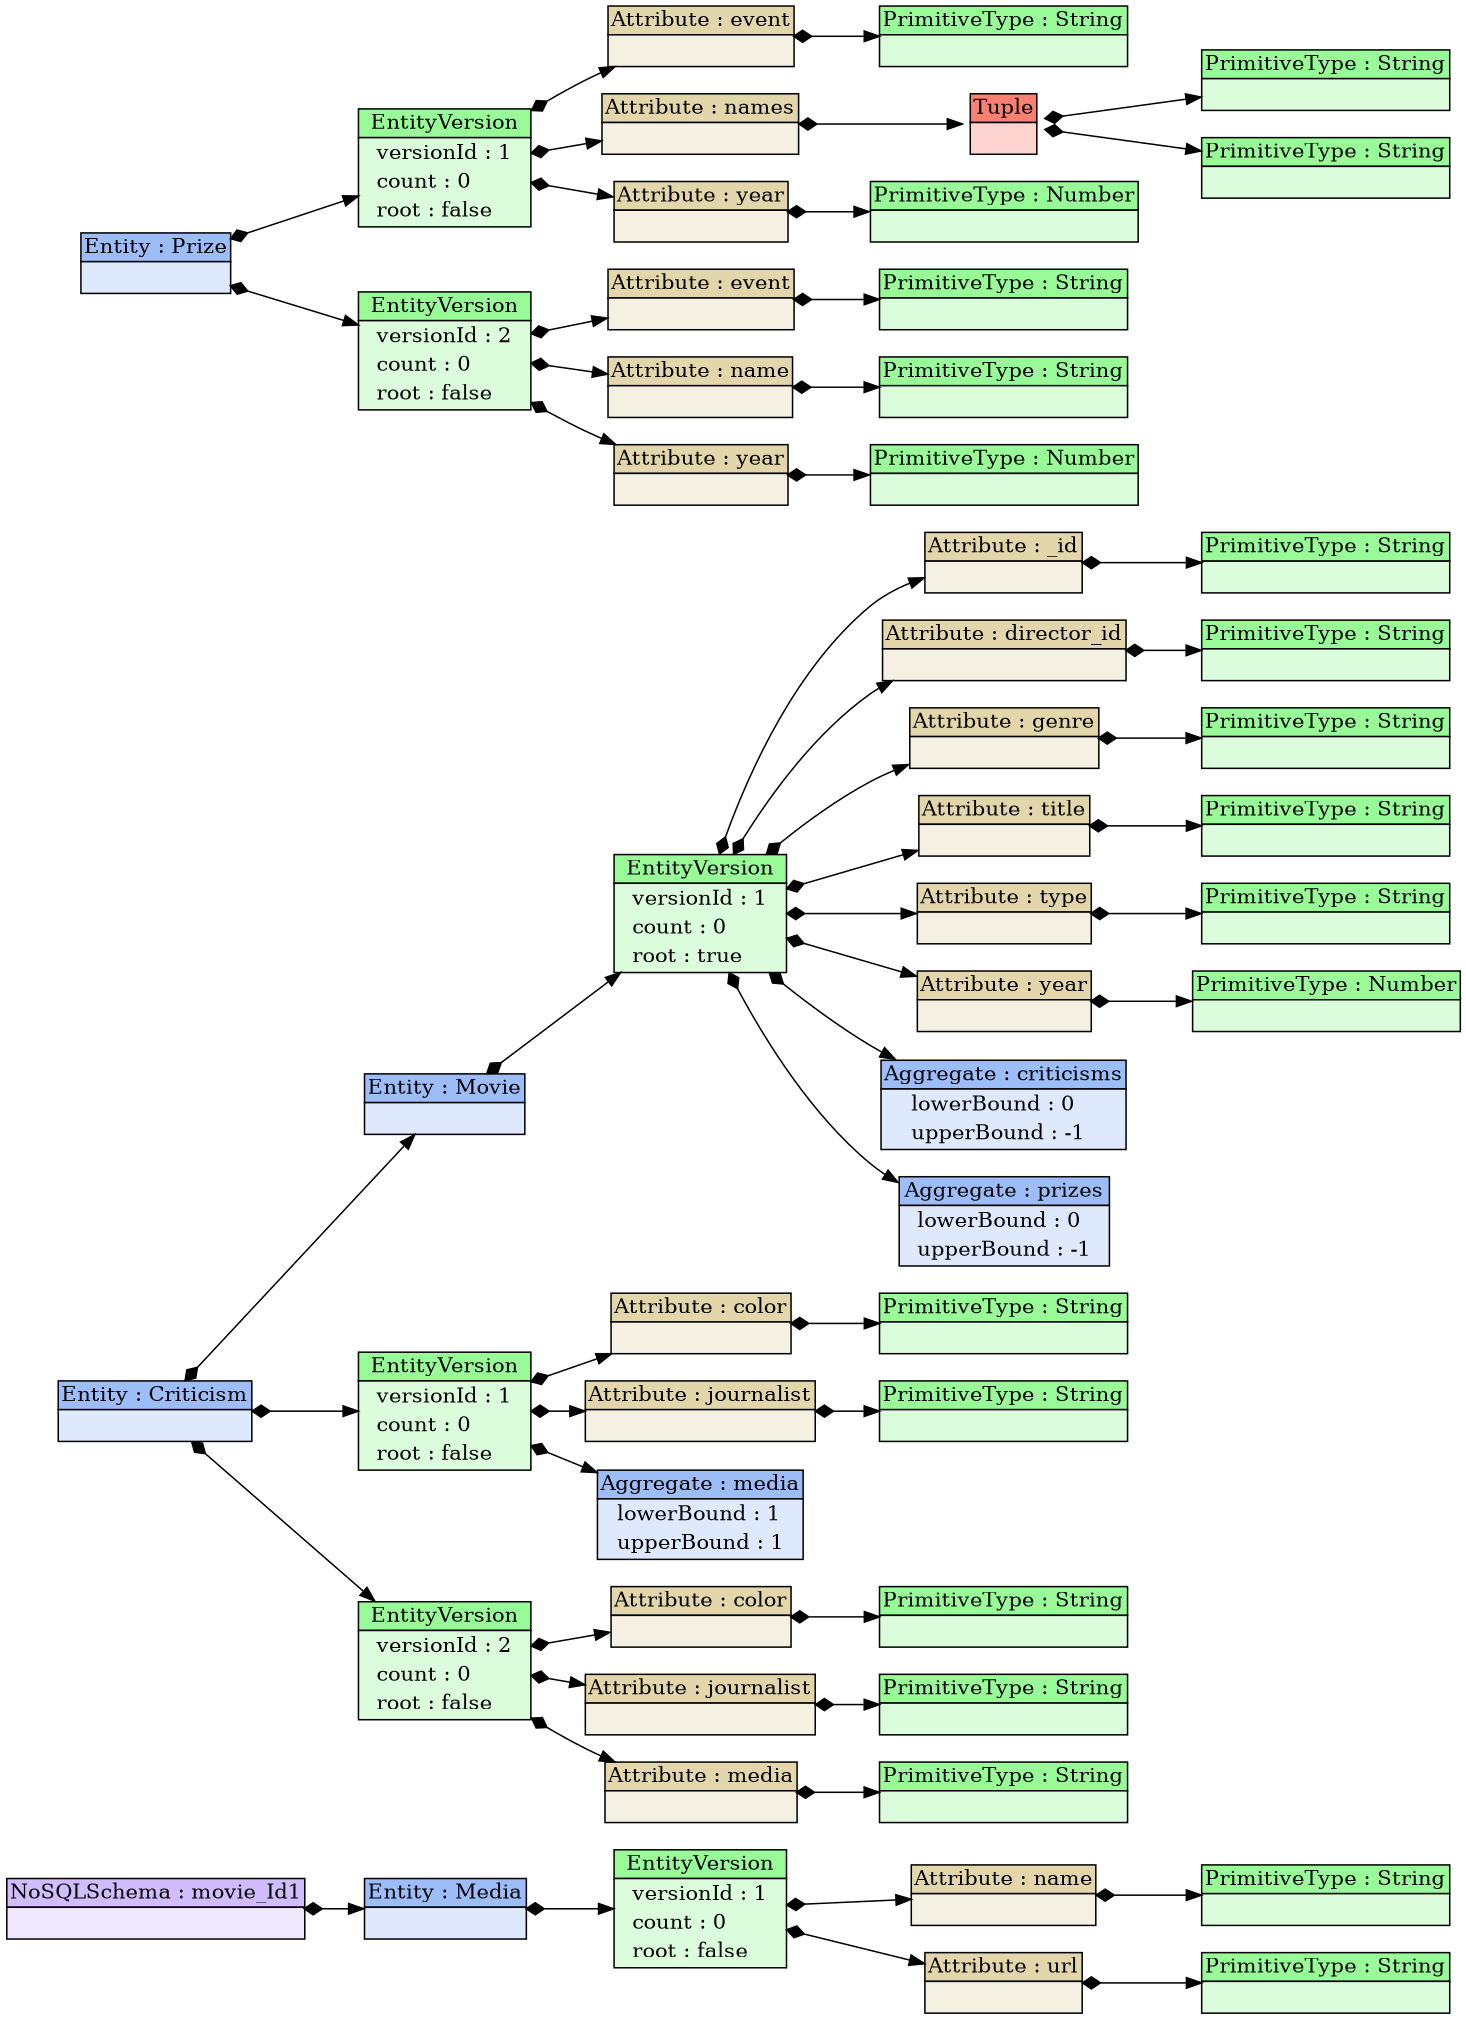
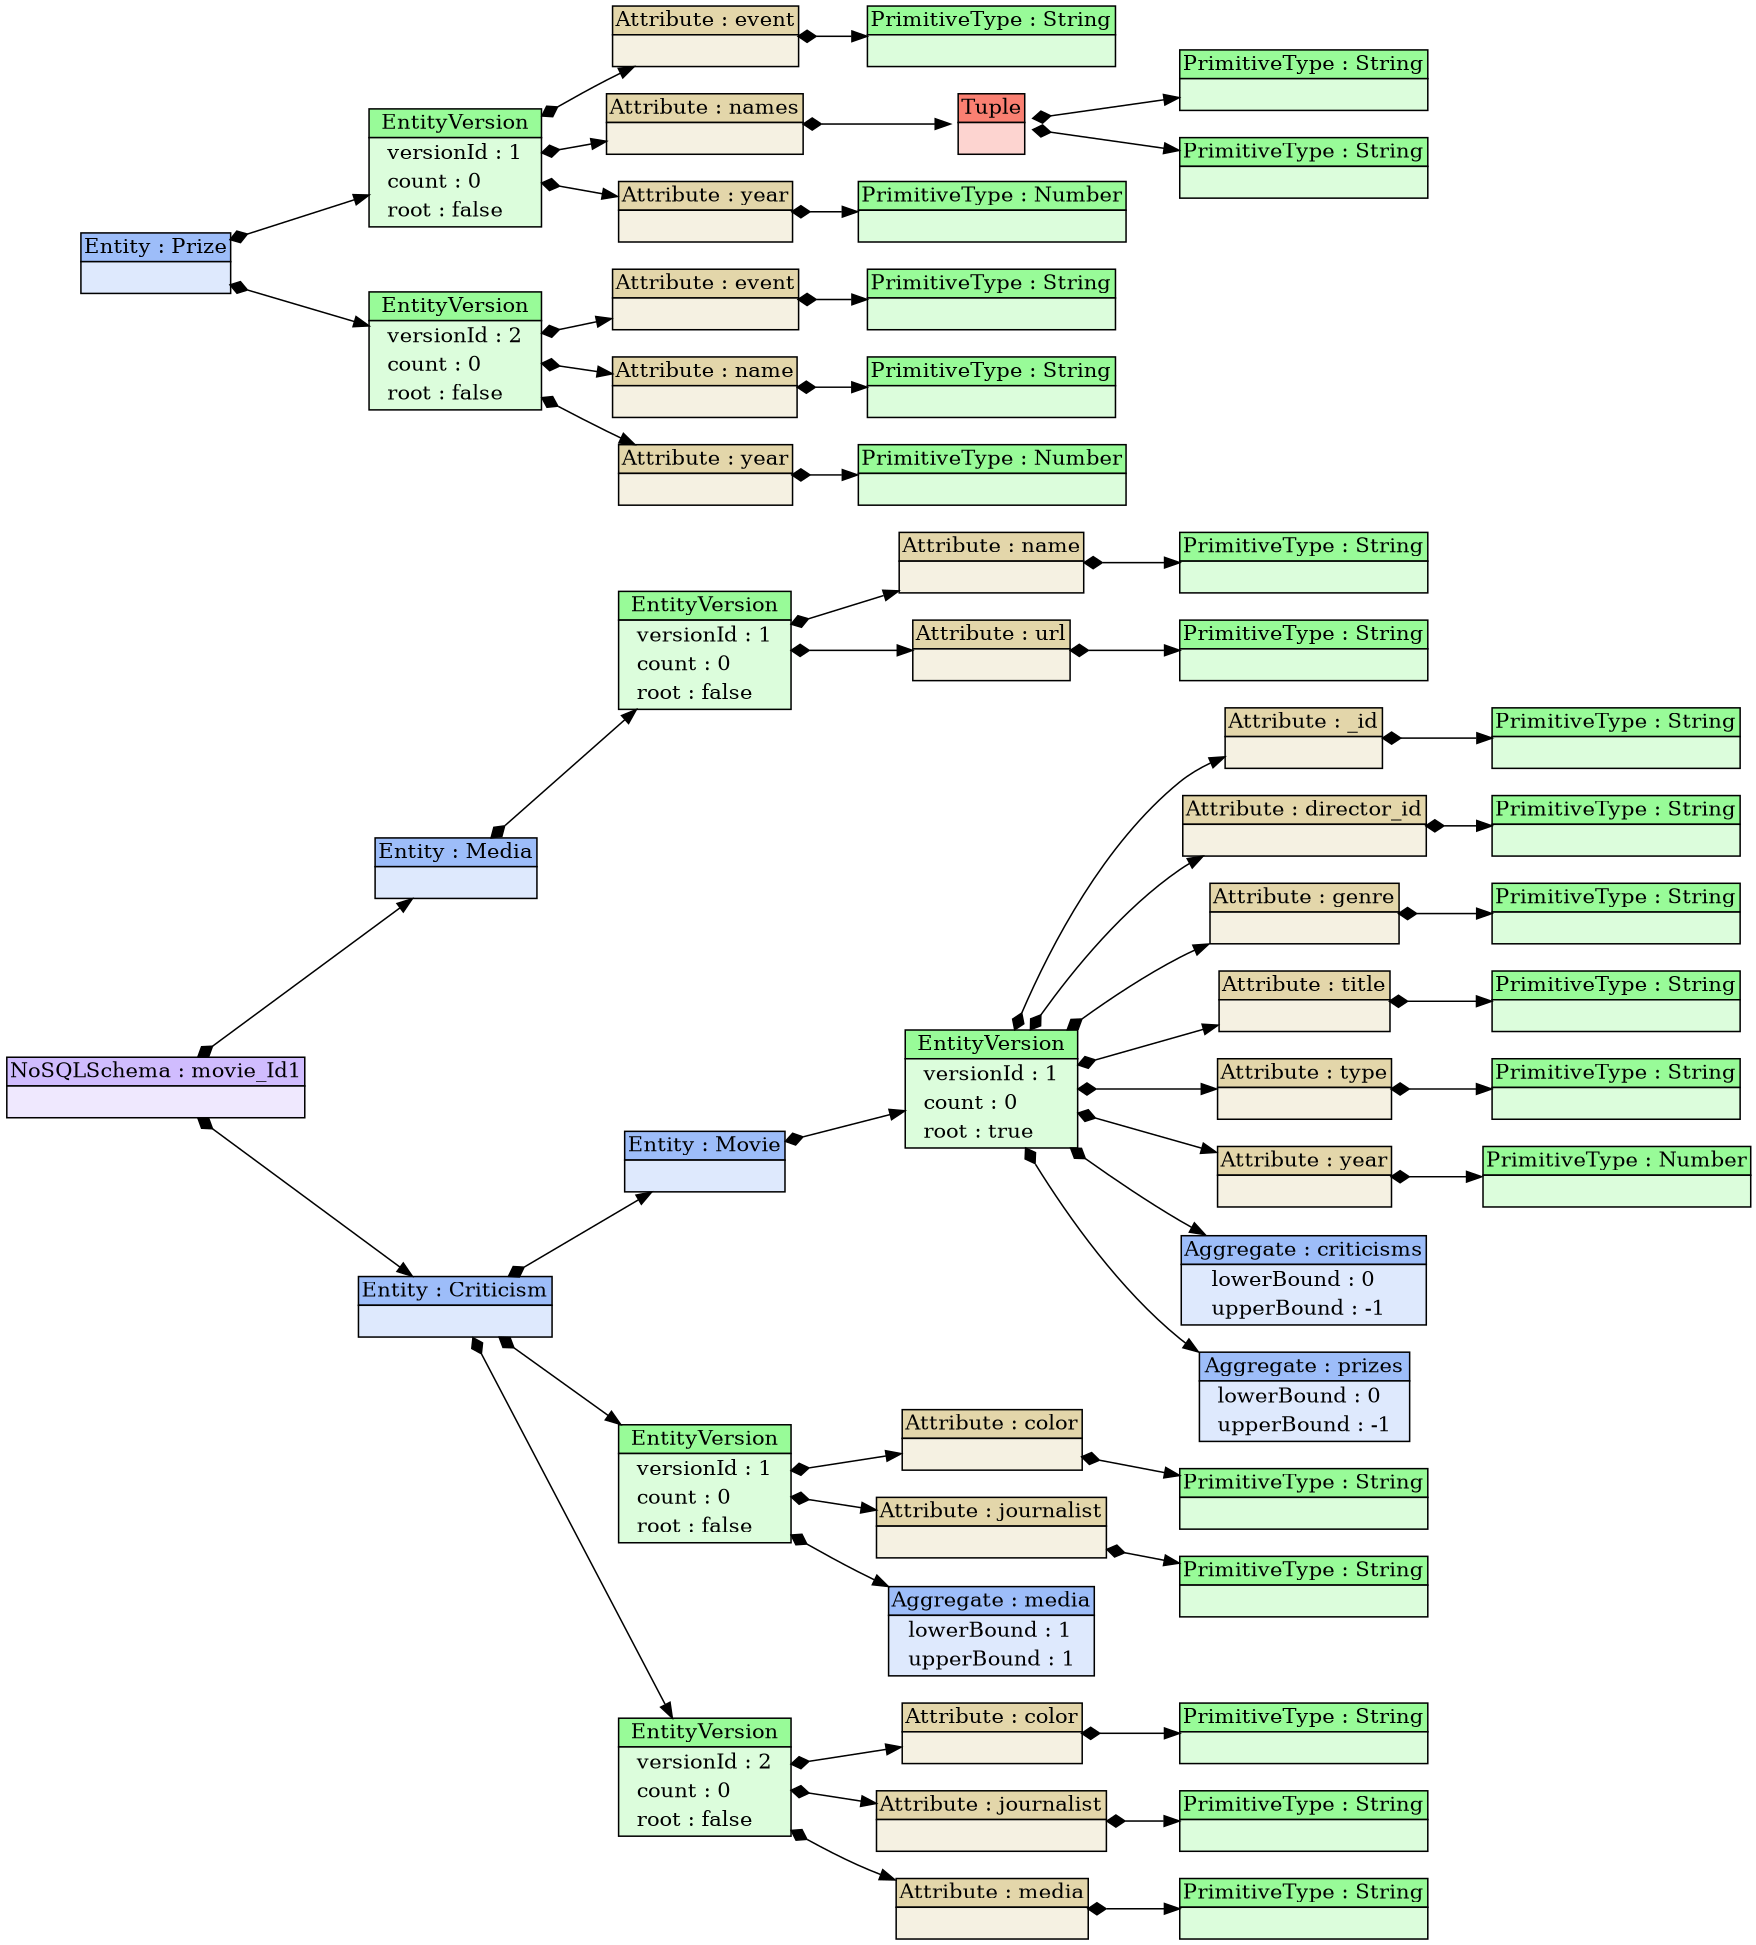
none -> (306, 1198)
